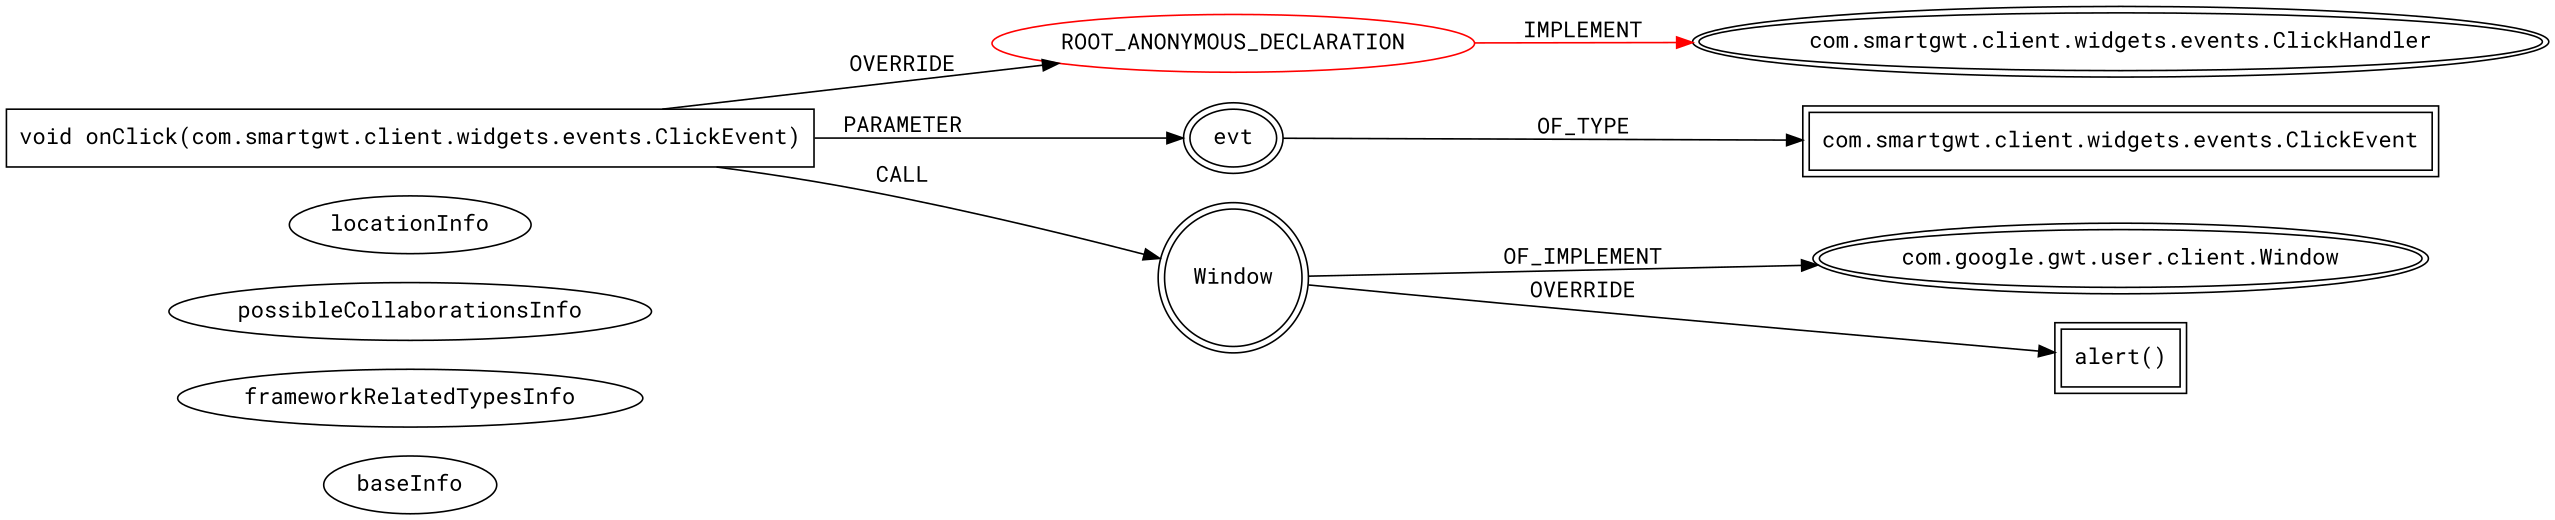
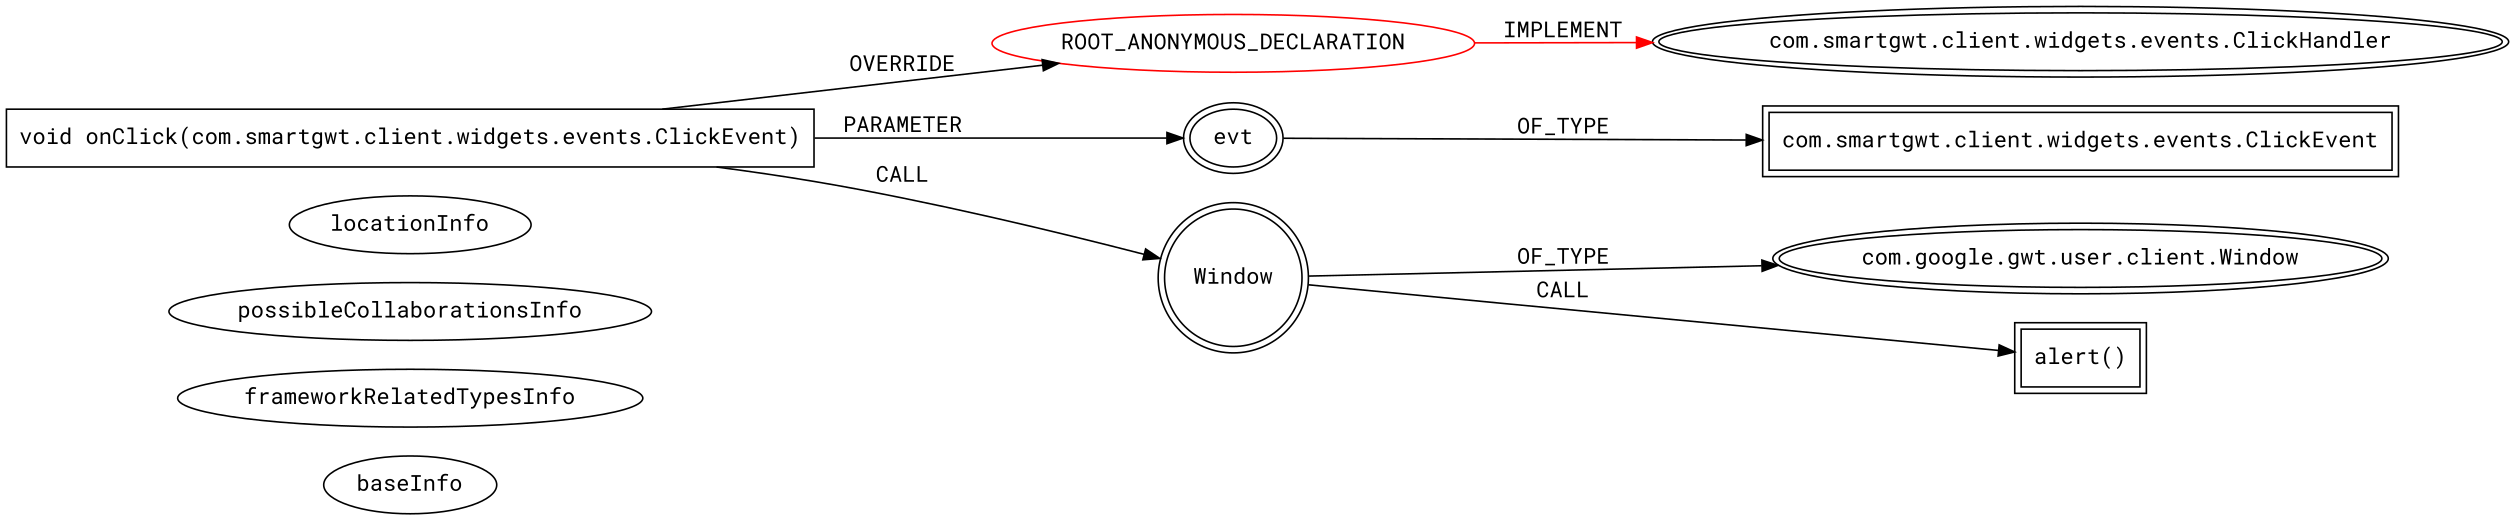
(1584, 258) -> (1563, 258)
(1584, 291) -> (1563, 291)
